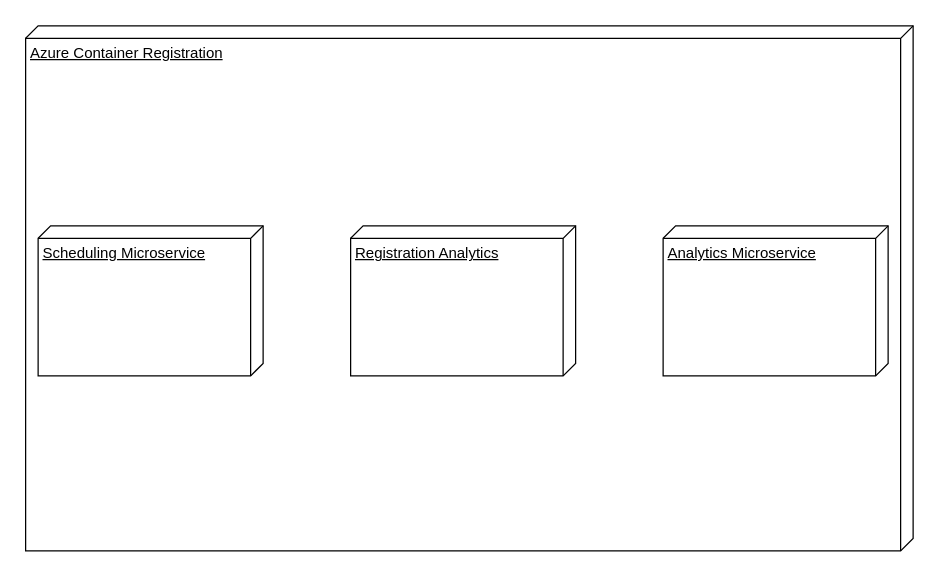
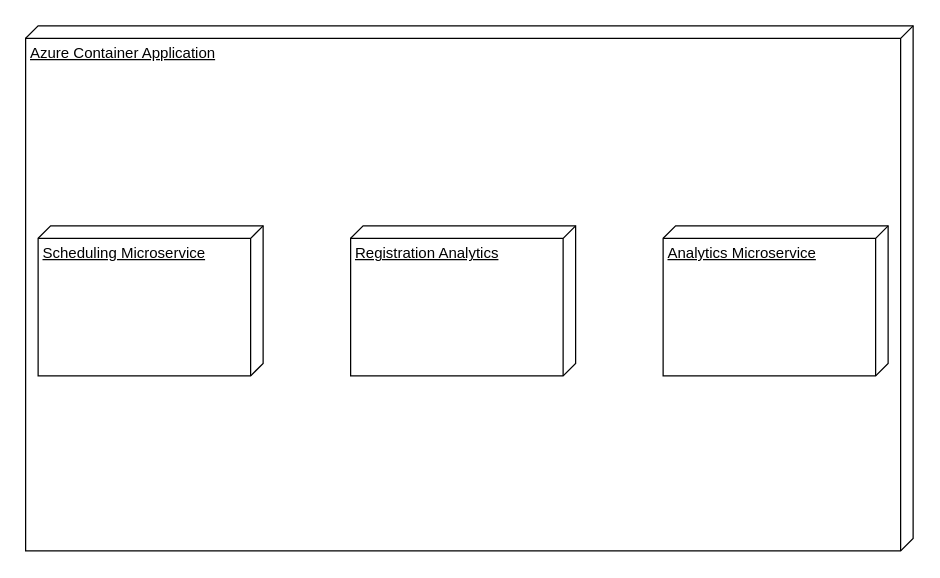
(138, 53) -> (132, 53)
